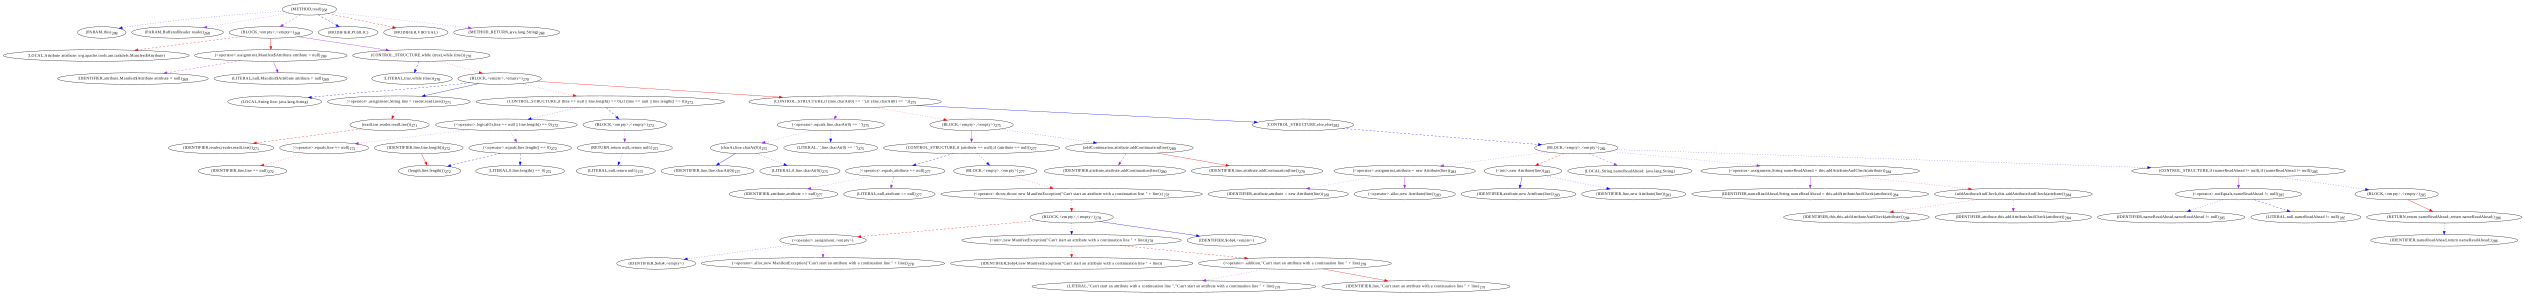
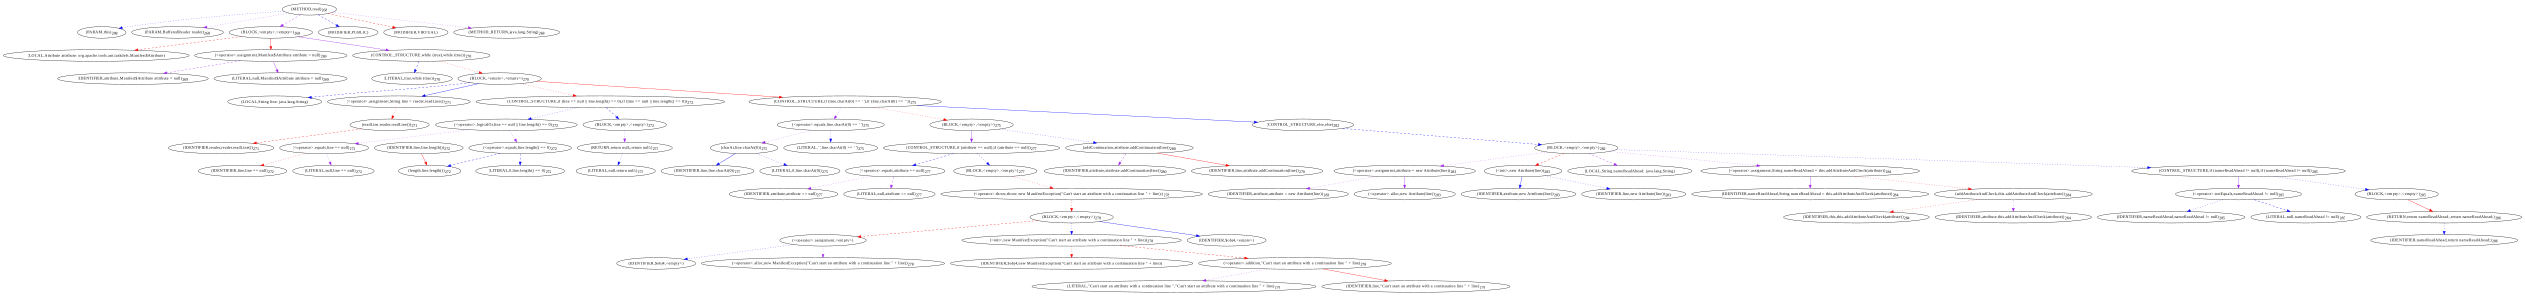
none -> (333, 171)
